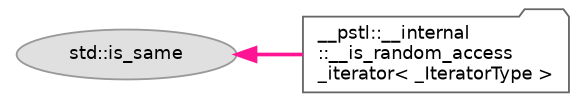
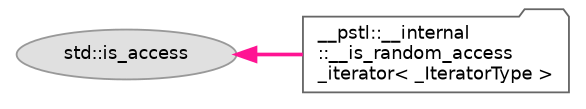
(127, 54) -> (127, 54)
